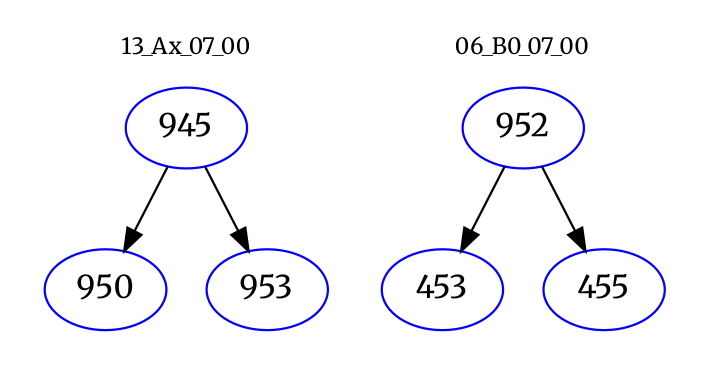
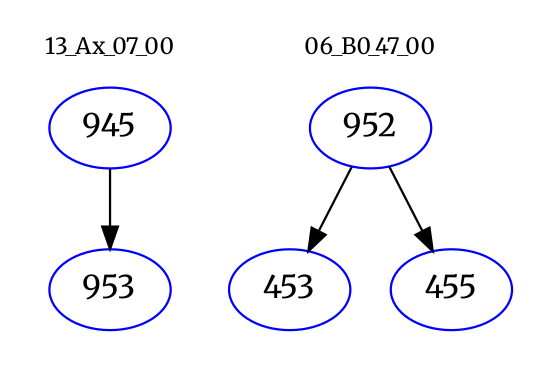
(523, 48) -> (371, 48)
(106, 290) -> none
